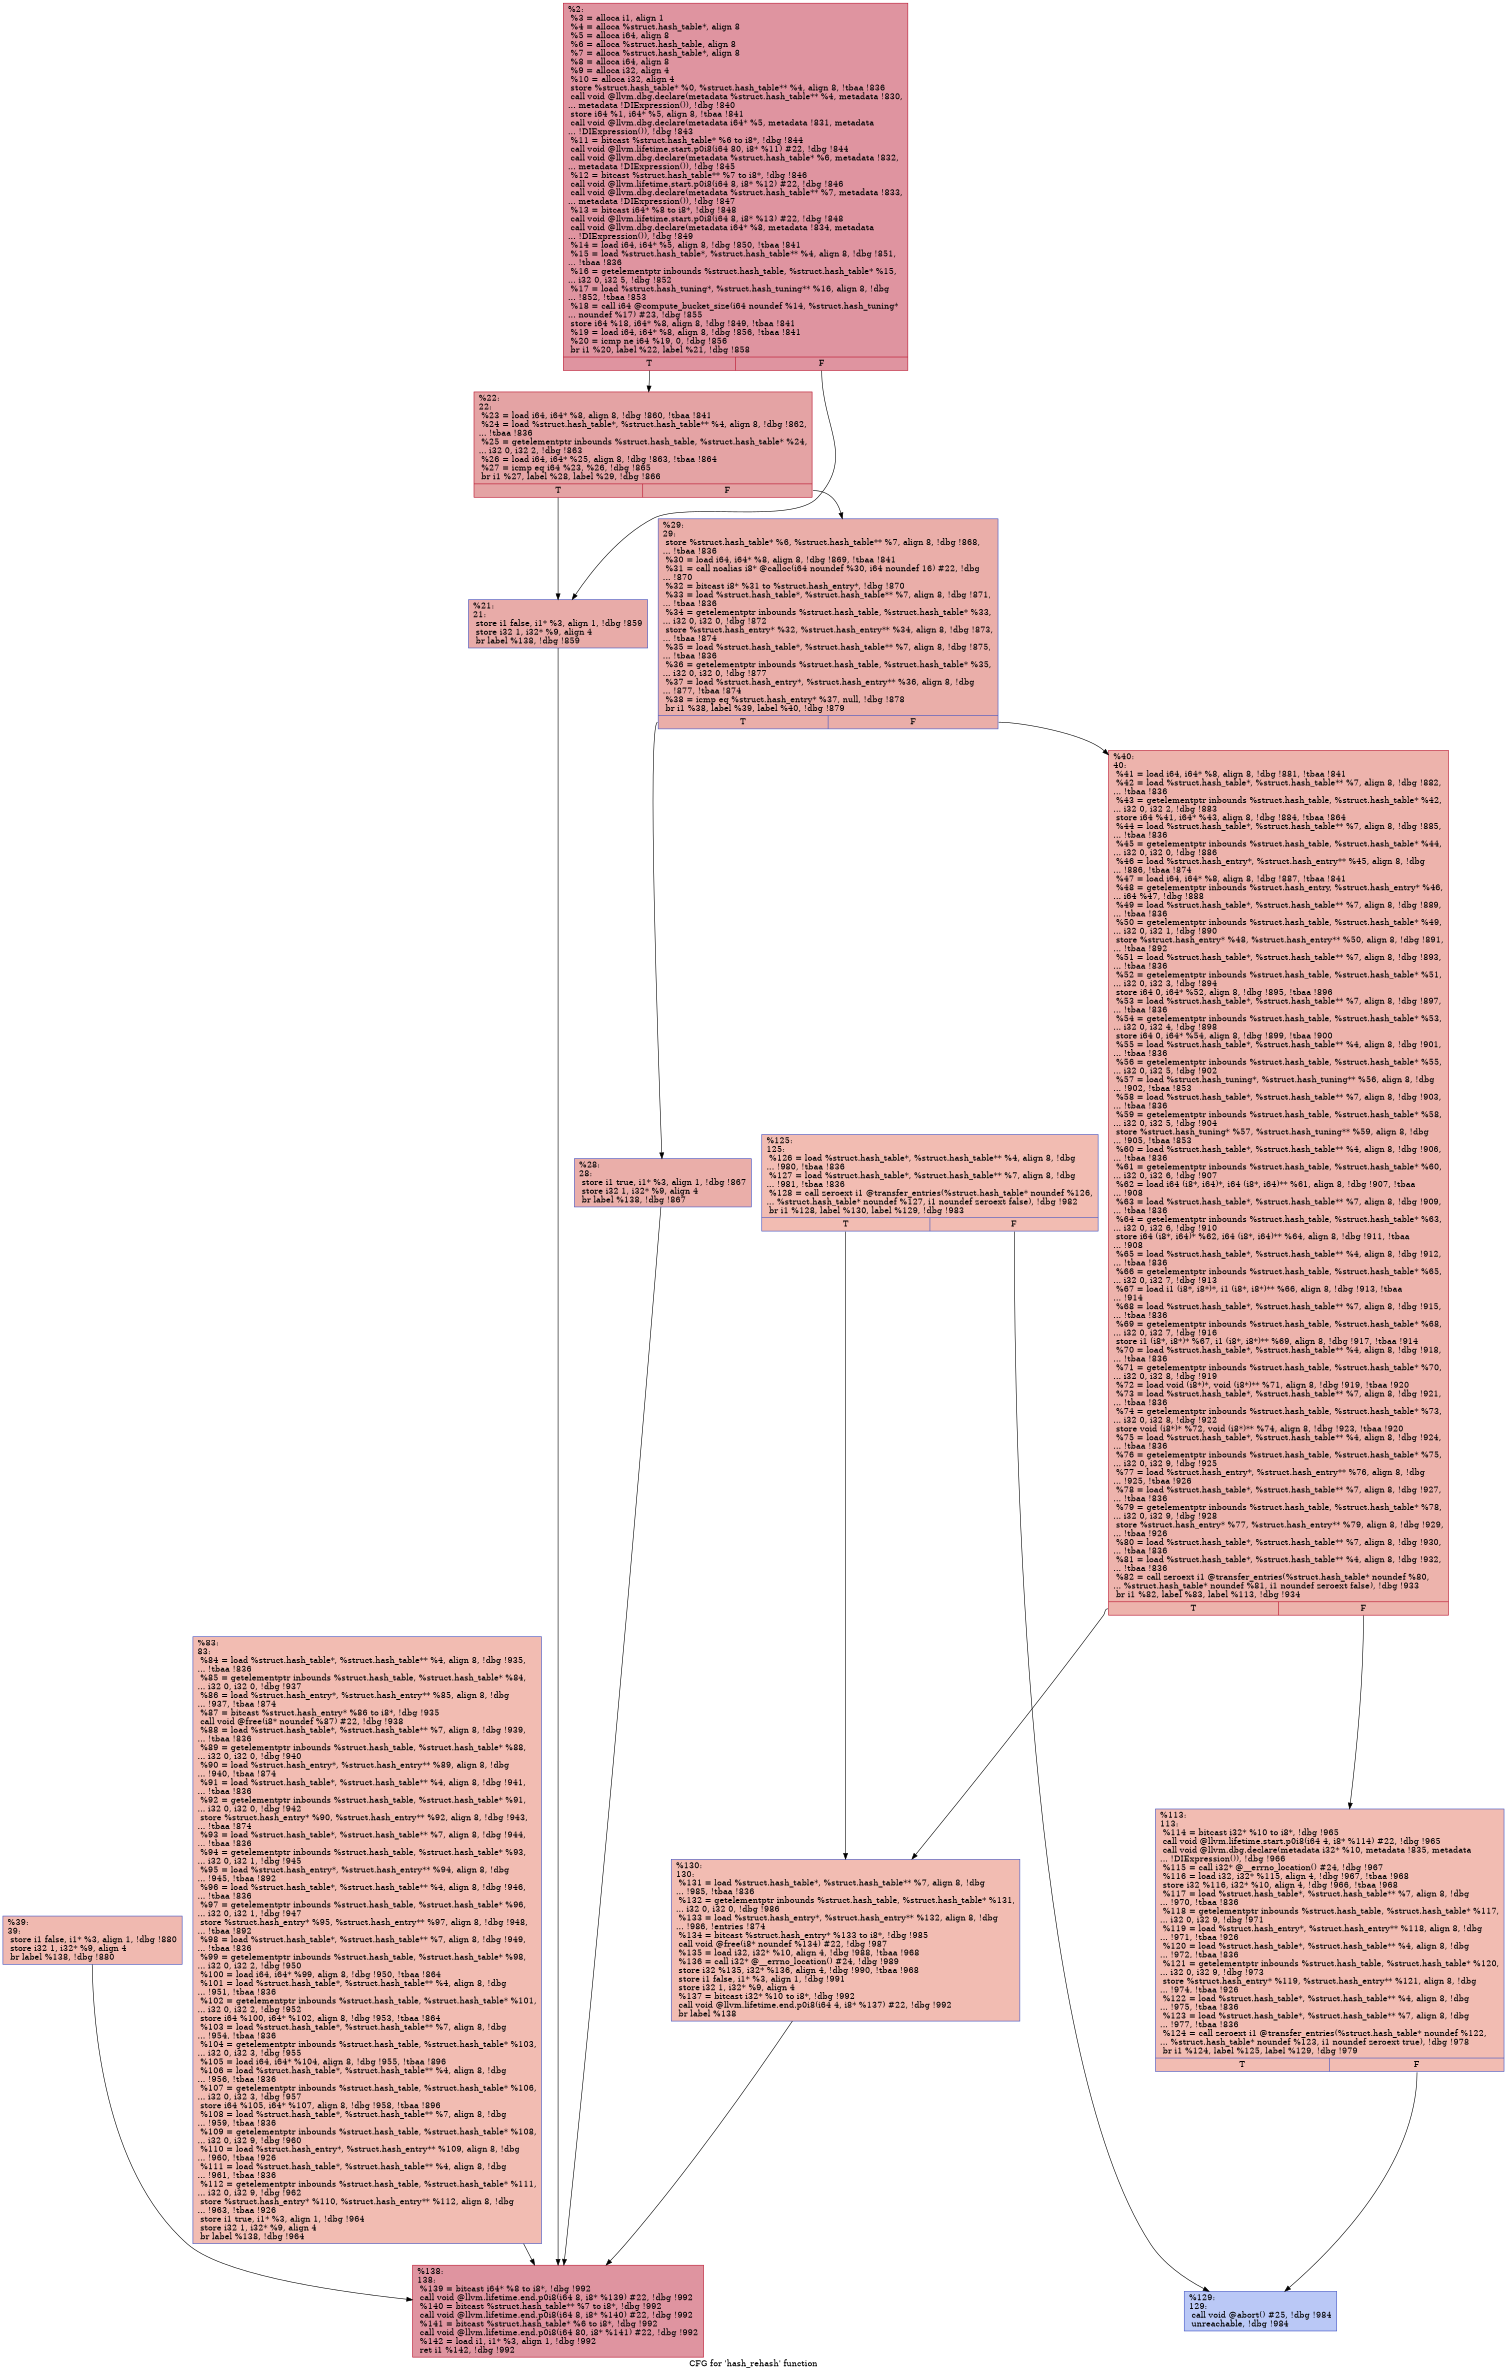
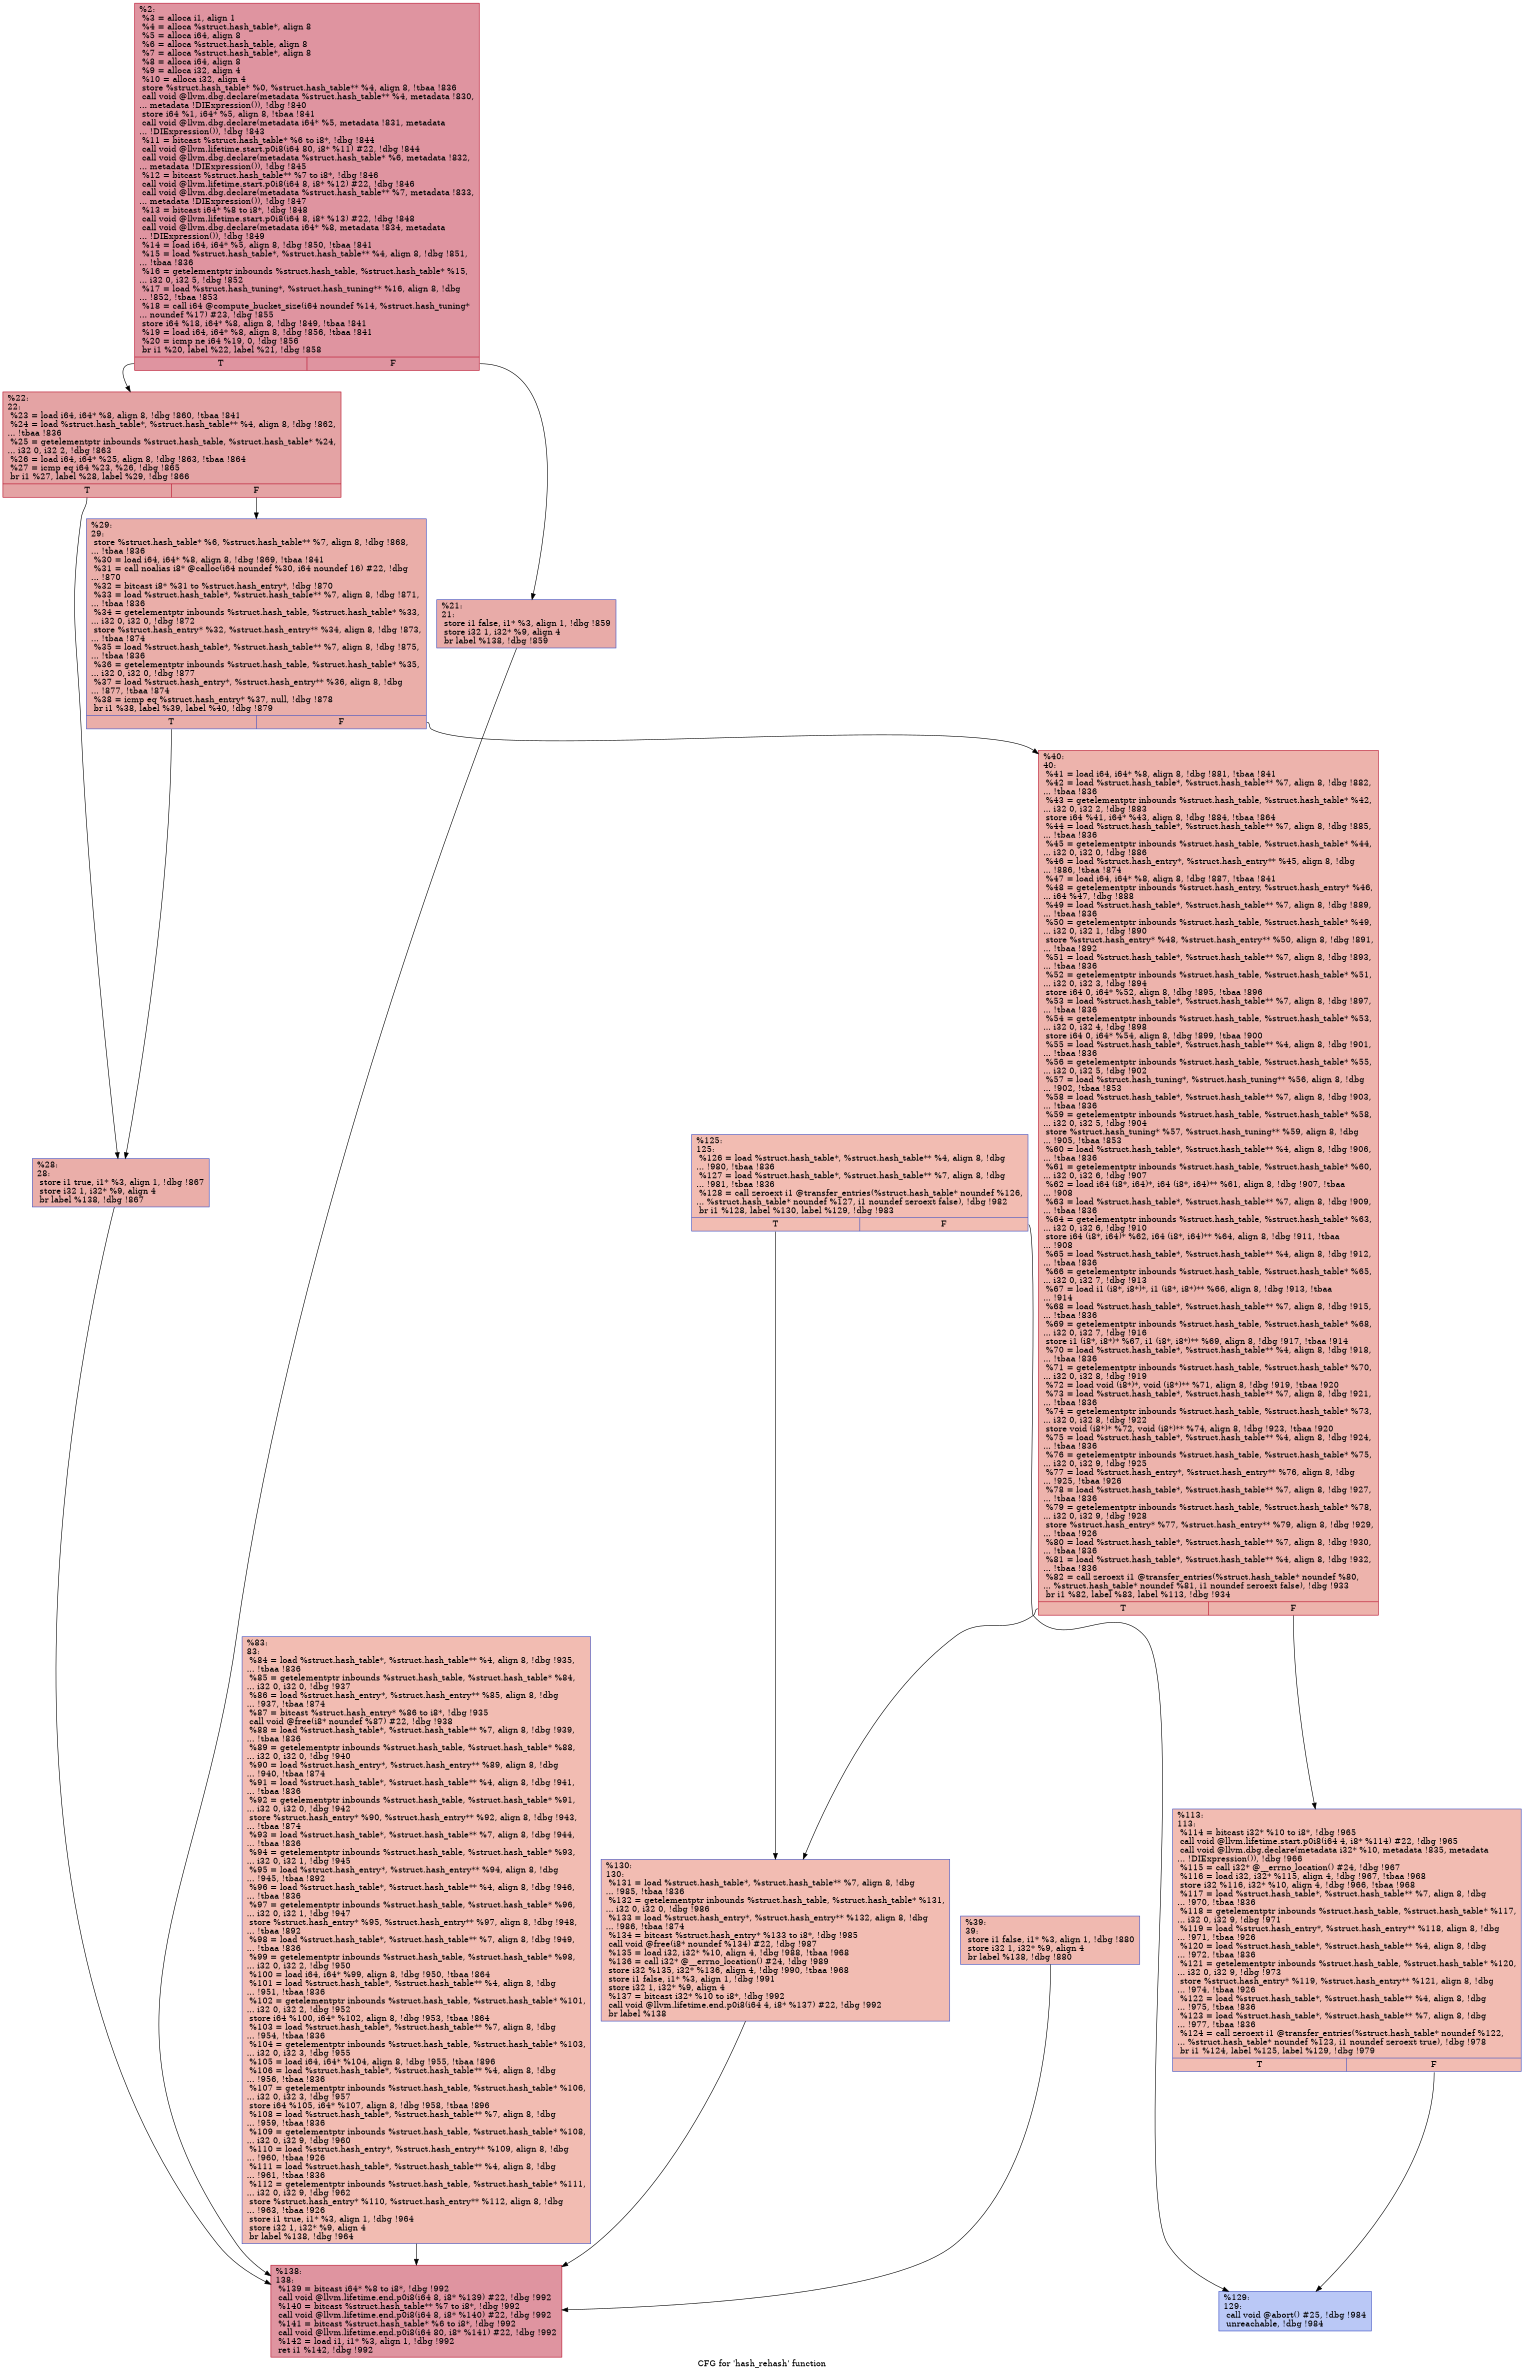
(558, 546) -> (87, 825)
(721, 1927) -> (645, 1927)
